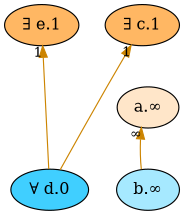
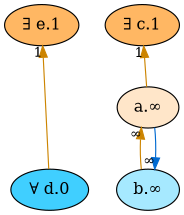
(92, 112) -> (146, 72)
none -> (156, 143)
